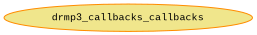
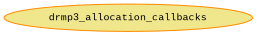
(128, 18) -> (128, 18)
